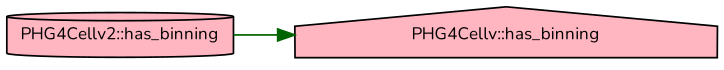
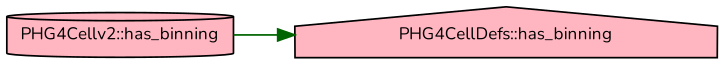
(506, 35) -> (506, 35)
